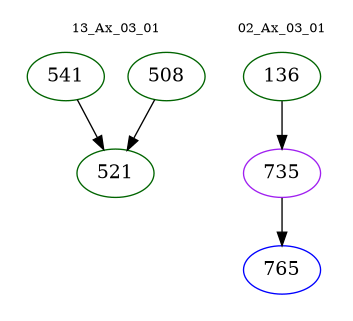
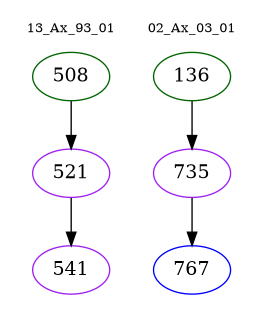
(116, 29) -> (71, 29)
(66, 77) -> (71, 270)
(87, 119) -> (71, 215)
(116, 173) -> (71, 173)
(282, 270) -> (192, 270)
